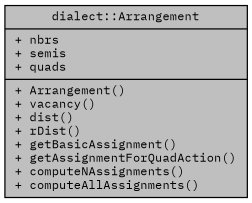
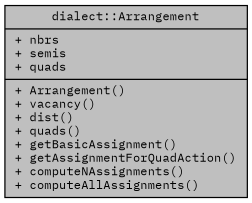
(49, 131) -> (49, 131)
